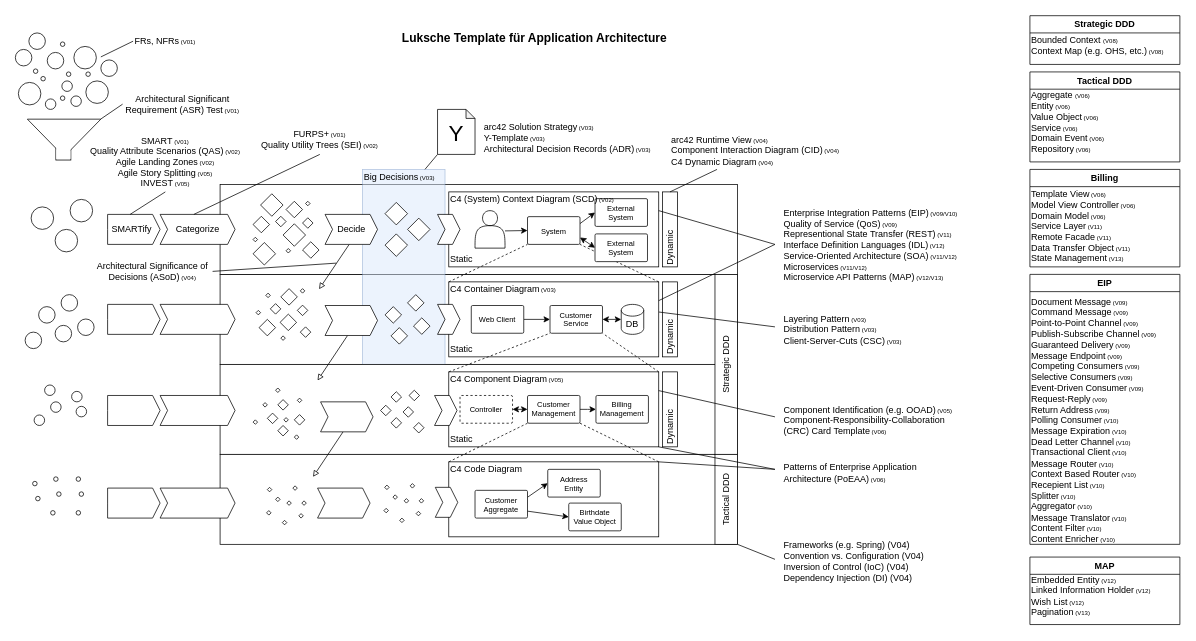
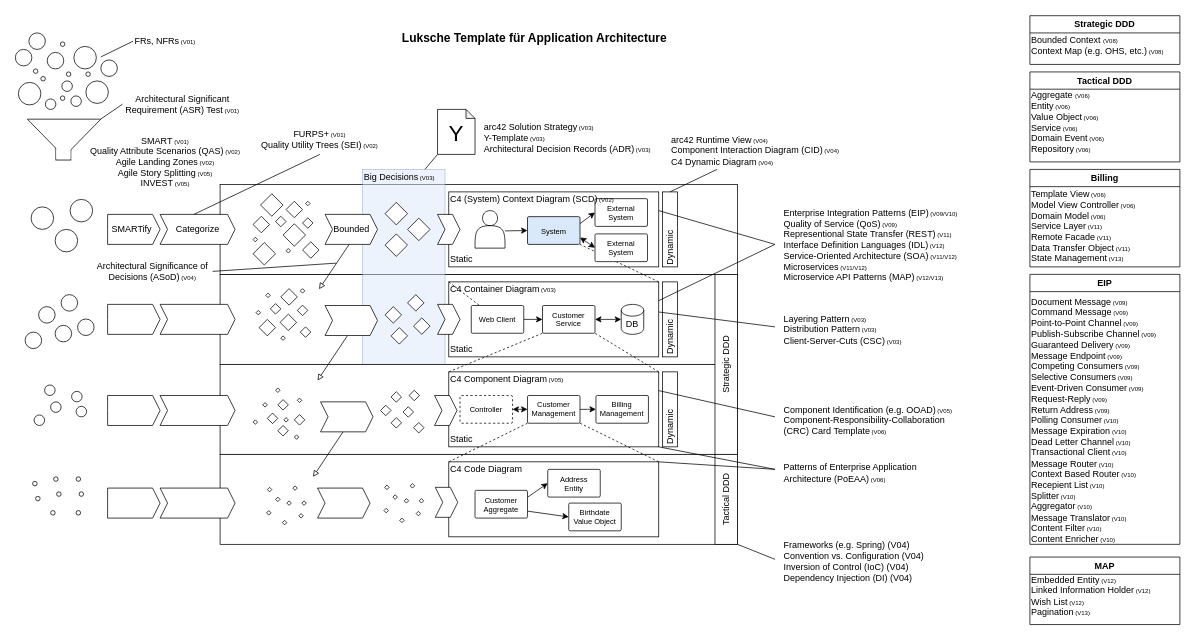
(147, 203) -> none
(352, 229) -> (352, 229)
(554, 230) -> (554, 230)
(488, 263) -> (464, 293)
(576, 319) -> (569, 319)
